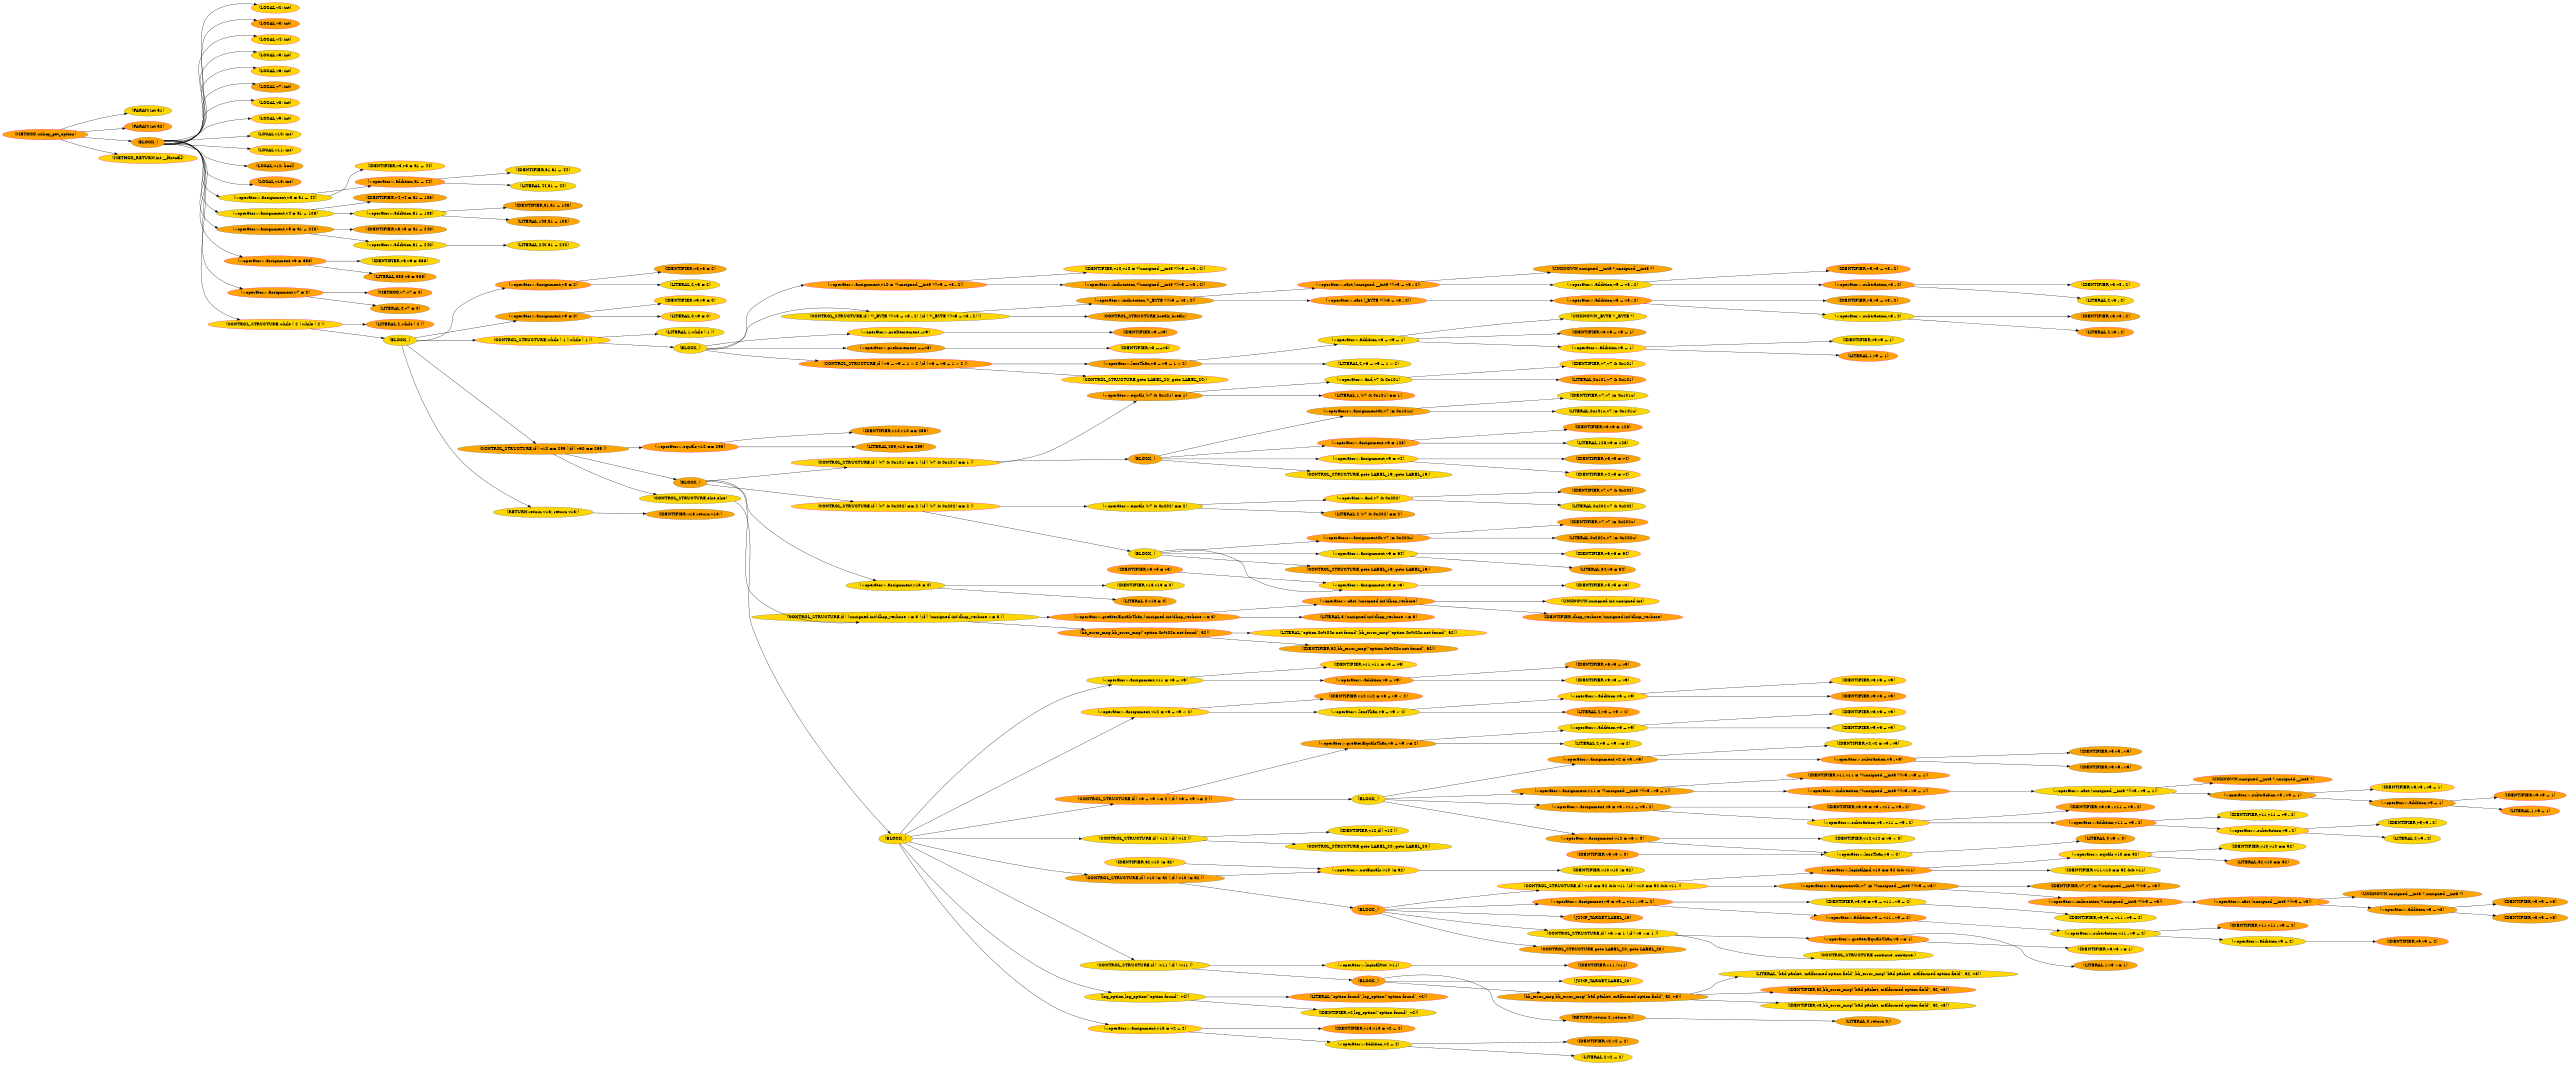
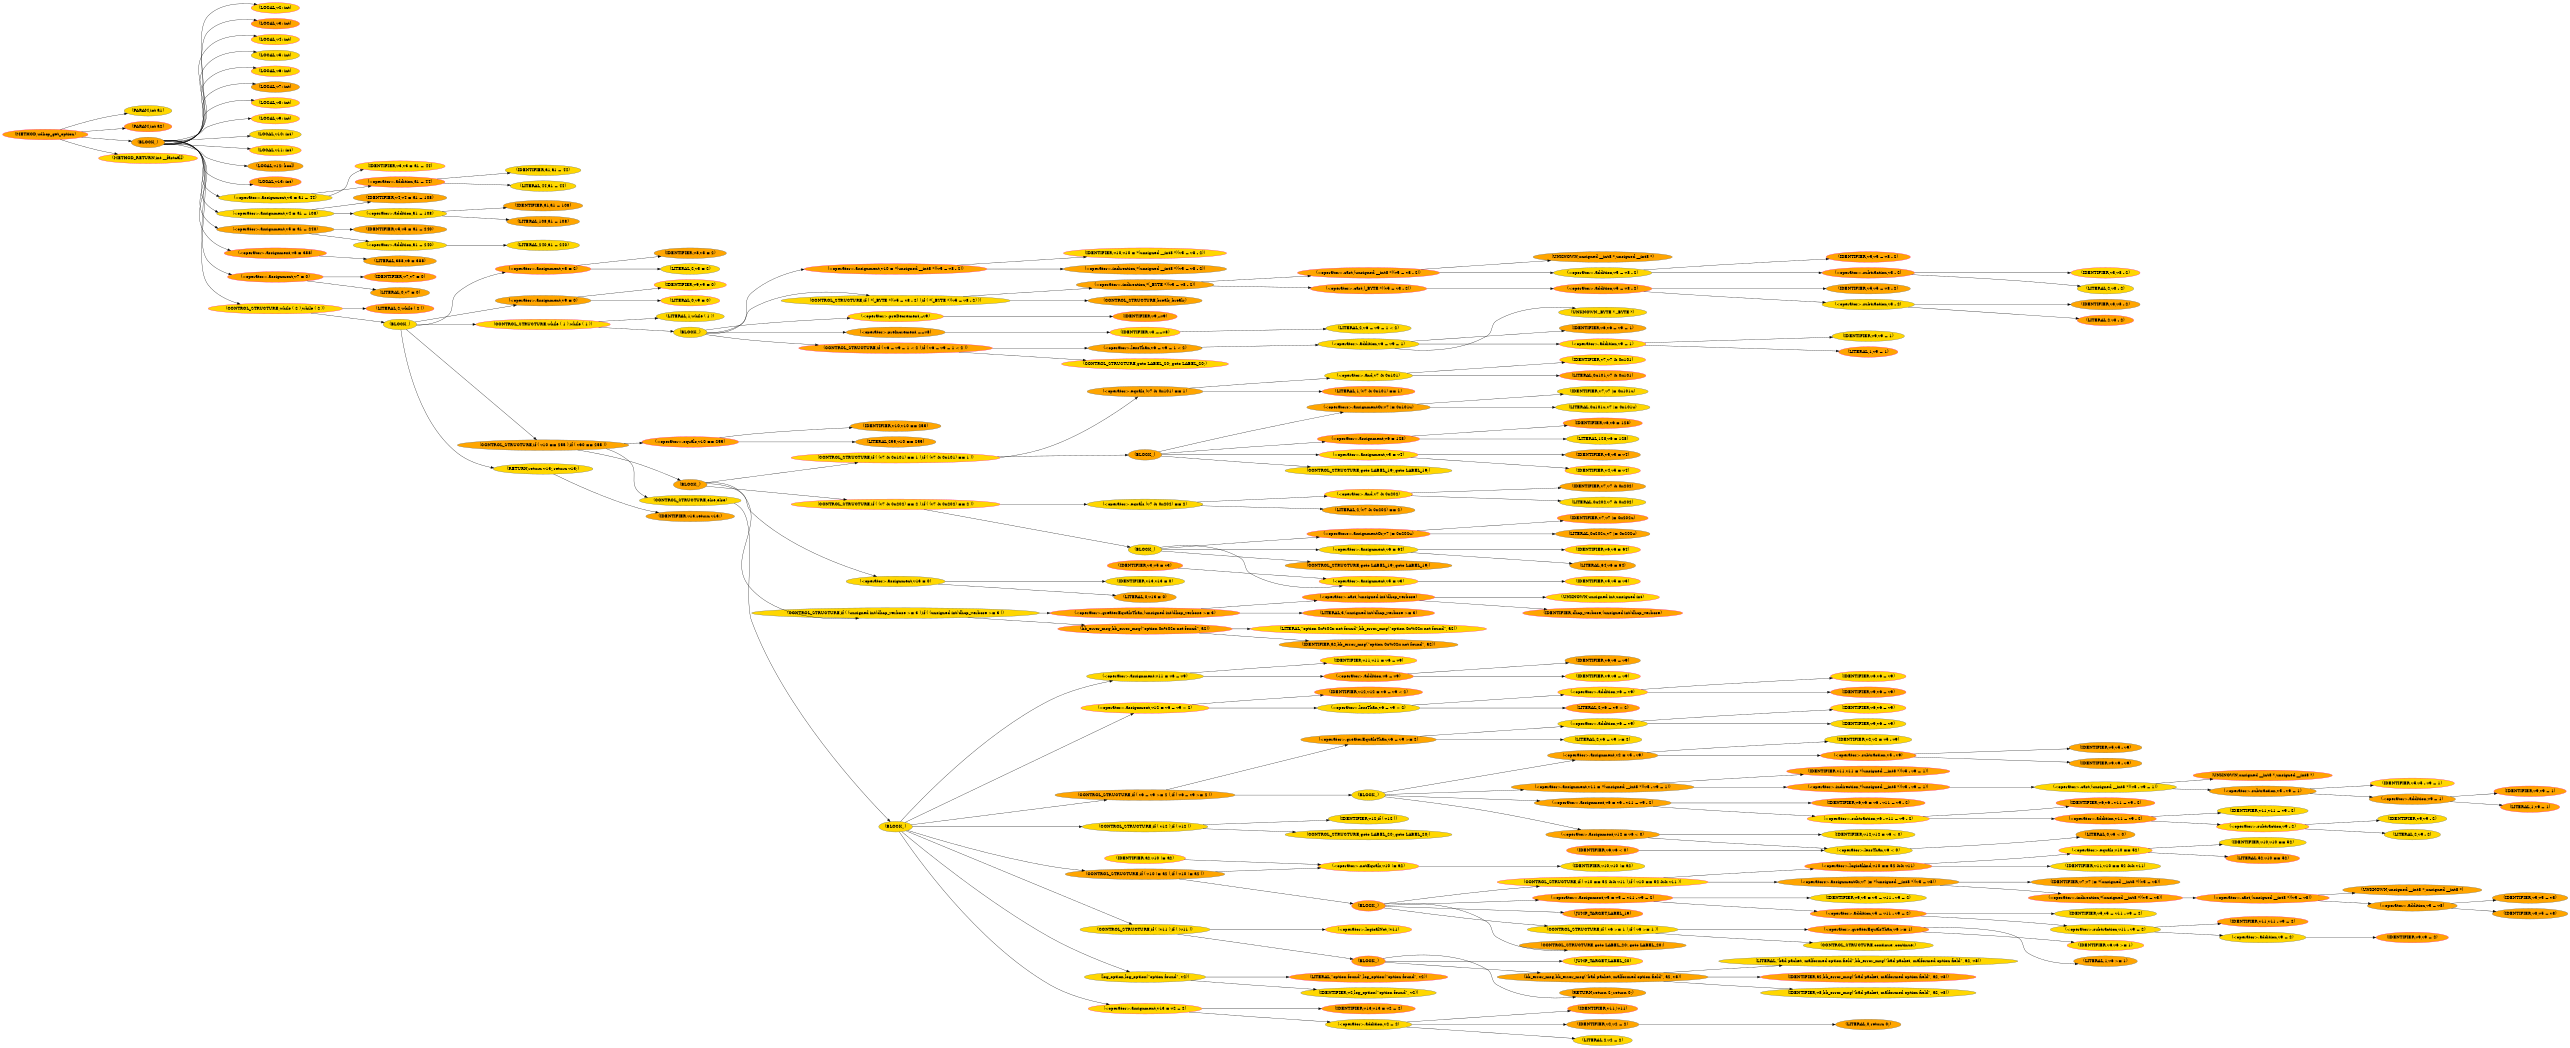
(400, 261) -> none
(400, 293) -> (400, 277)
(1263, 364) -> (1252, 330)
(1145, 799) -> (1145, 795)
(1993, 908) -> (1989, 914)
(1488, 965) -> (1487, 1017)
(1739, 1020) -> (1736, 1025)
